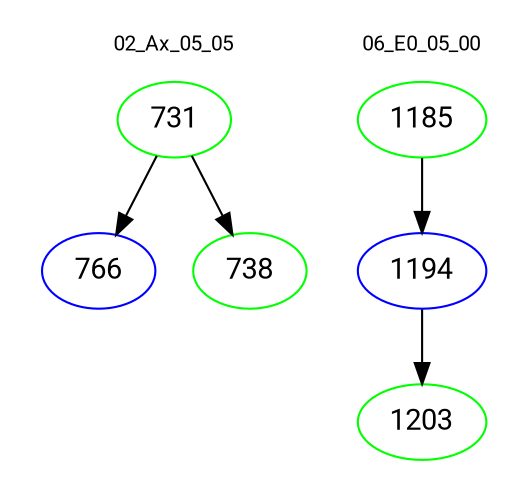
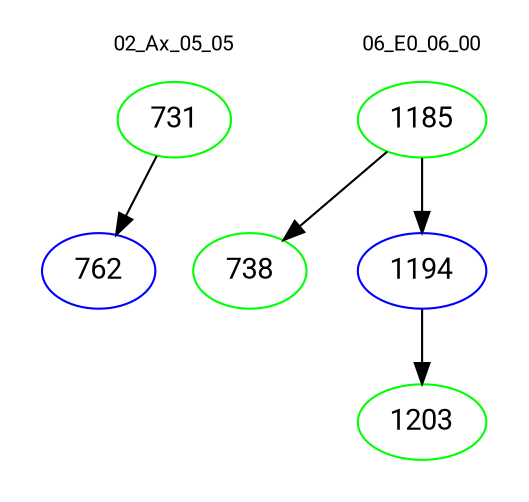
(422, 45) -> (422, 45)
(207, 186) -> (355, 179)
(99, 271) -> (99, 271)
